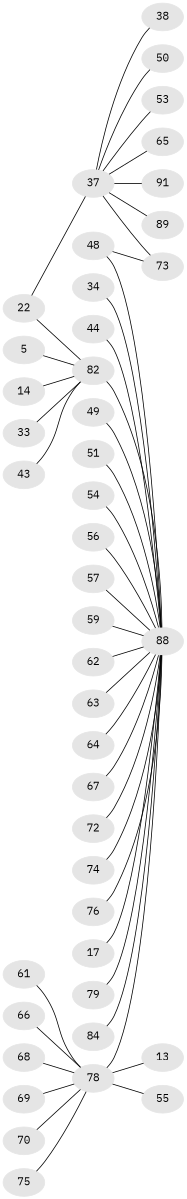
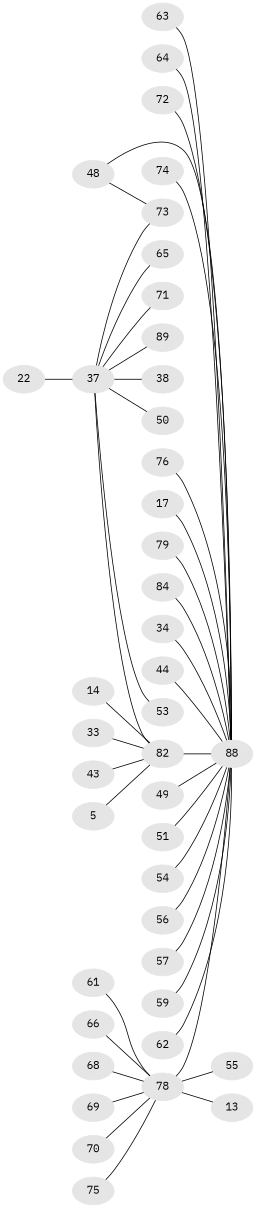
(163, 183) -> (163, 296)
(59, 340) -> (111, 580)
(93, 787) -> none
